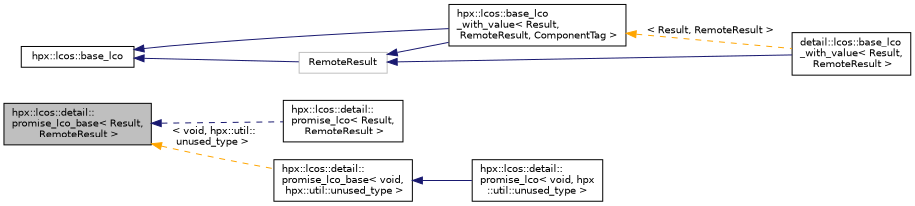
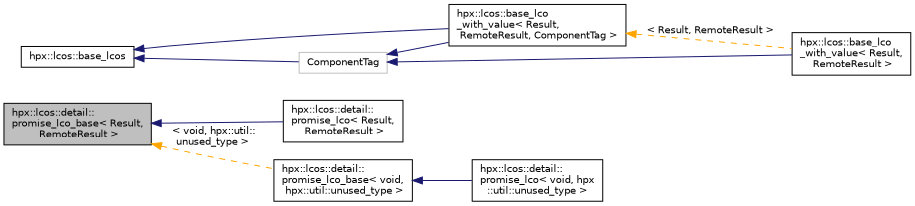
(851, 54) -> (851, 54)
(78, 57) -> (78, 57)
(343, 63) -> (343, 63)
(222, 122) -> (222, 122)
